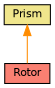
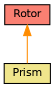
(27, 50) -> (27, 50)
